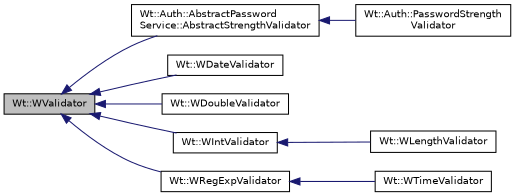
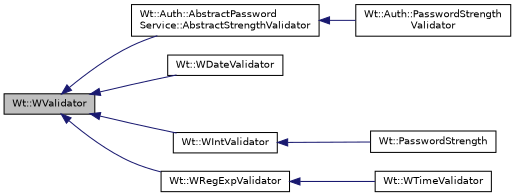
(225, 104) -> none
(433, 142) -> (433, 142)
